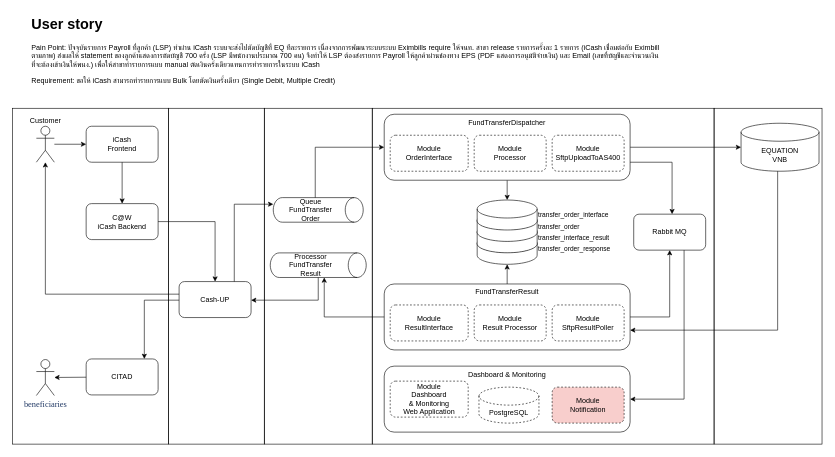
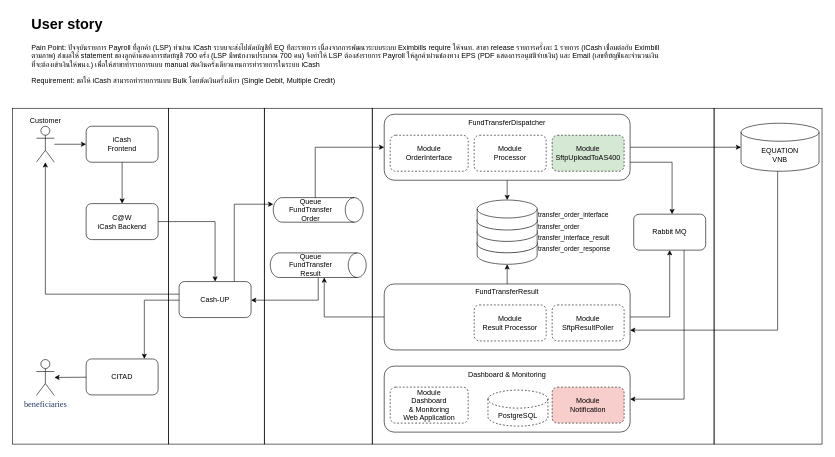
(588, 153) -> (588, 153)
(311, 266) -> (311, 266)
(429, 323) -> none
(429, 399) -> (429, 405)
(509, 405) -> (518, 408)
